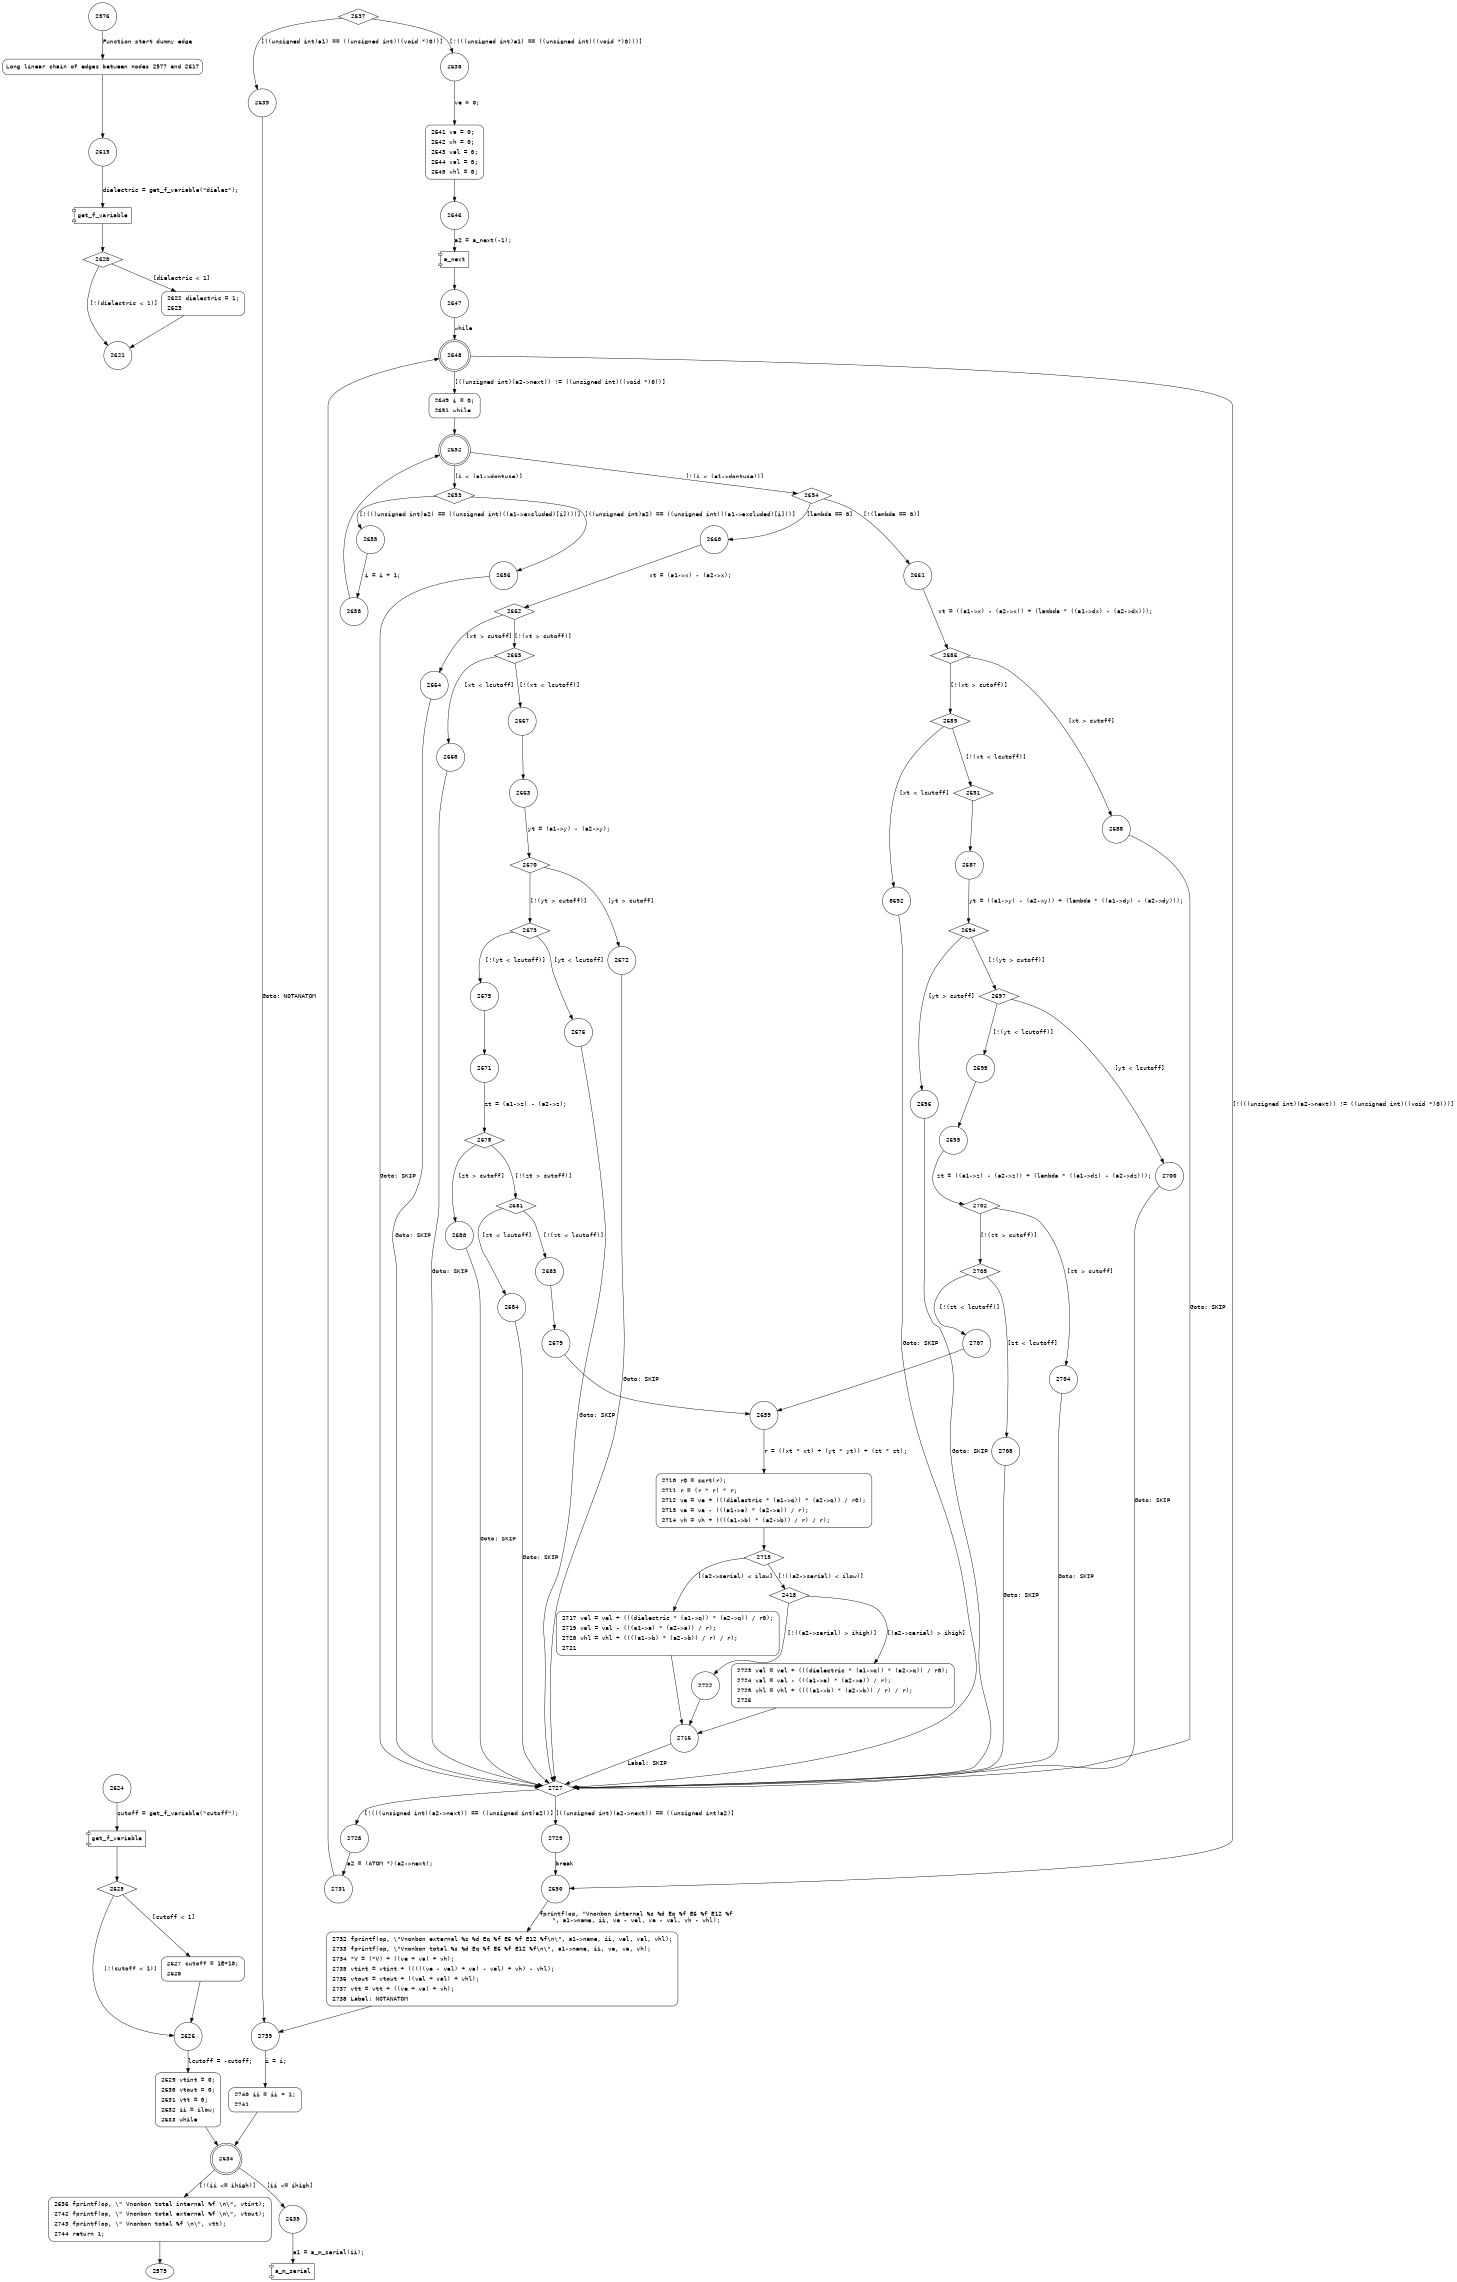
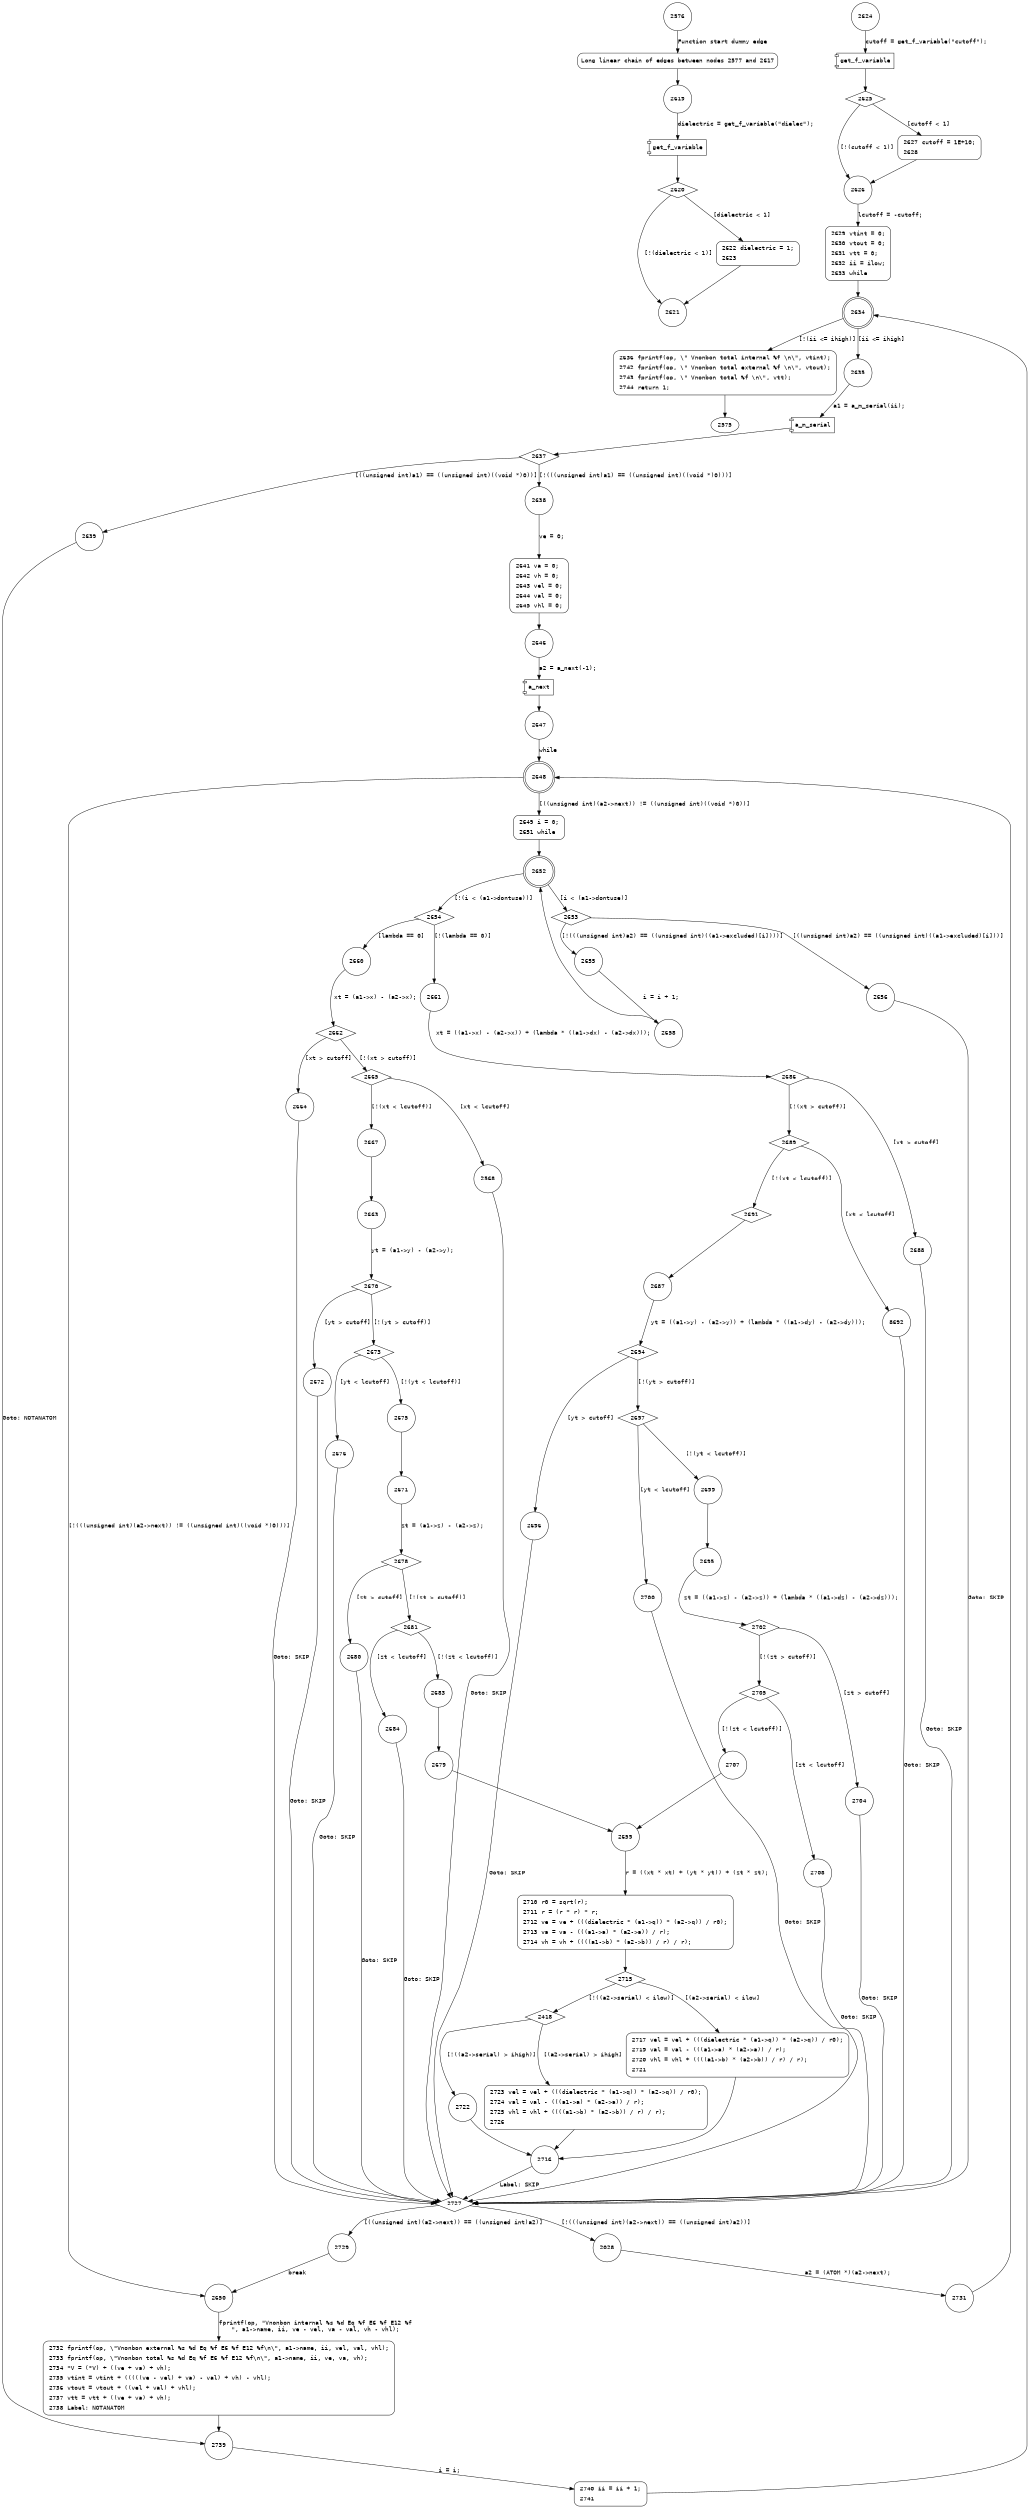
none -> (675, 441)
(451, 757) -> (488, 1179)
(354, 1839) -> (607, 2248)
